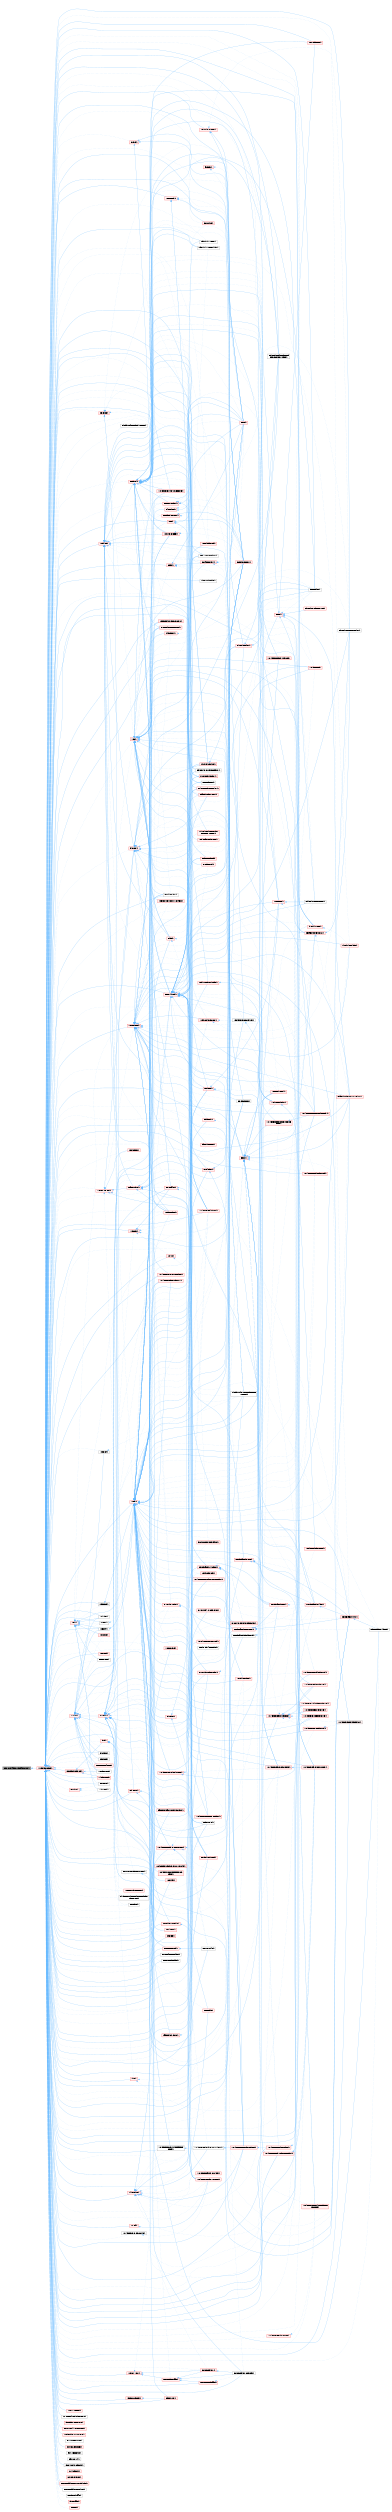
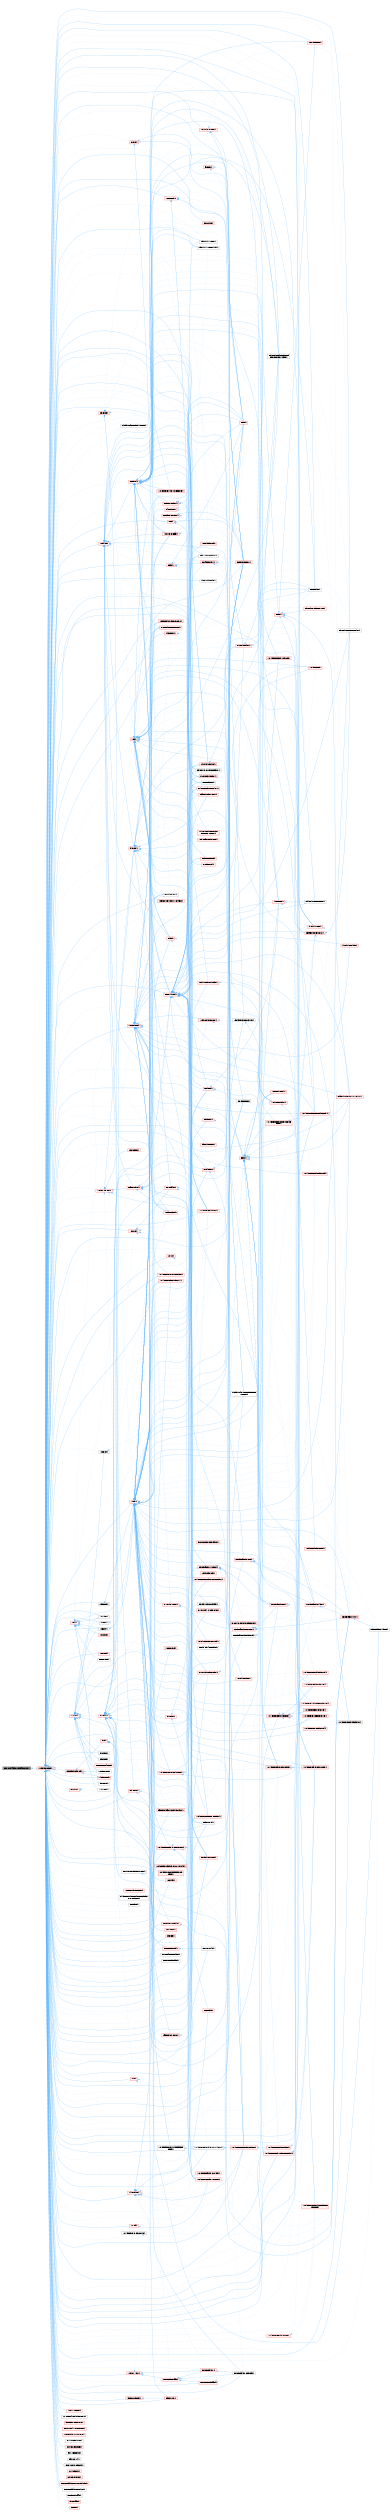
(134, 1231) -> (134, 1231)
none -> (208, 1604)
(134, 1898) -> (134, 1898)
